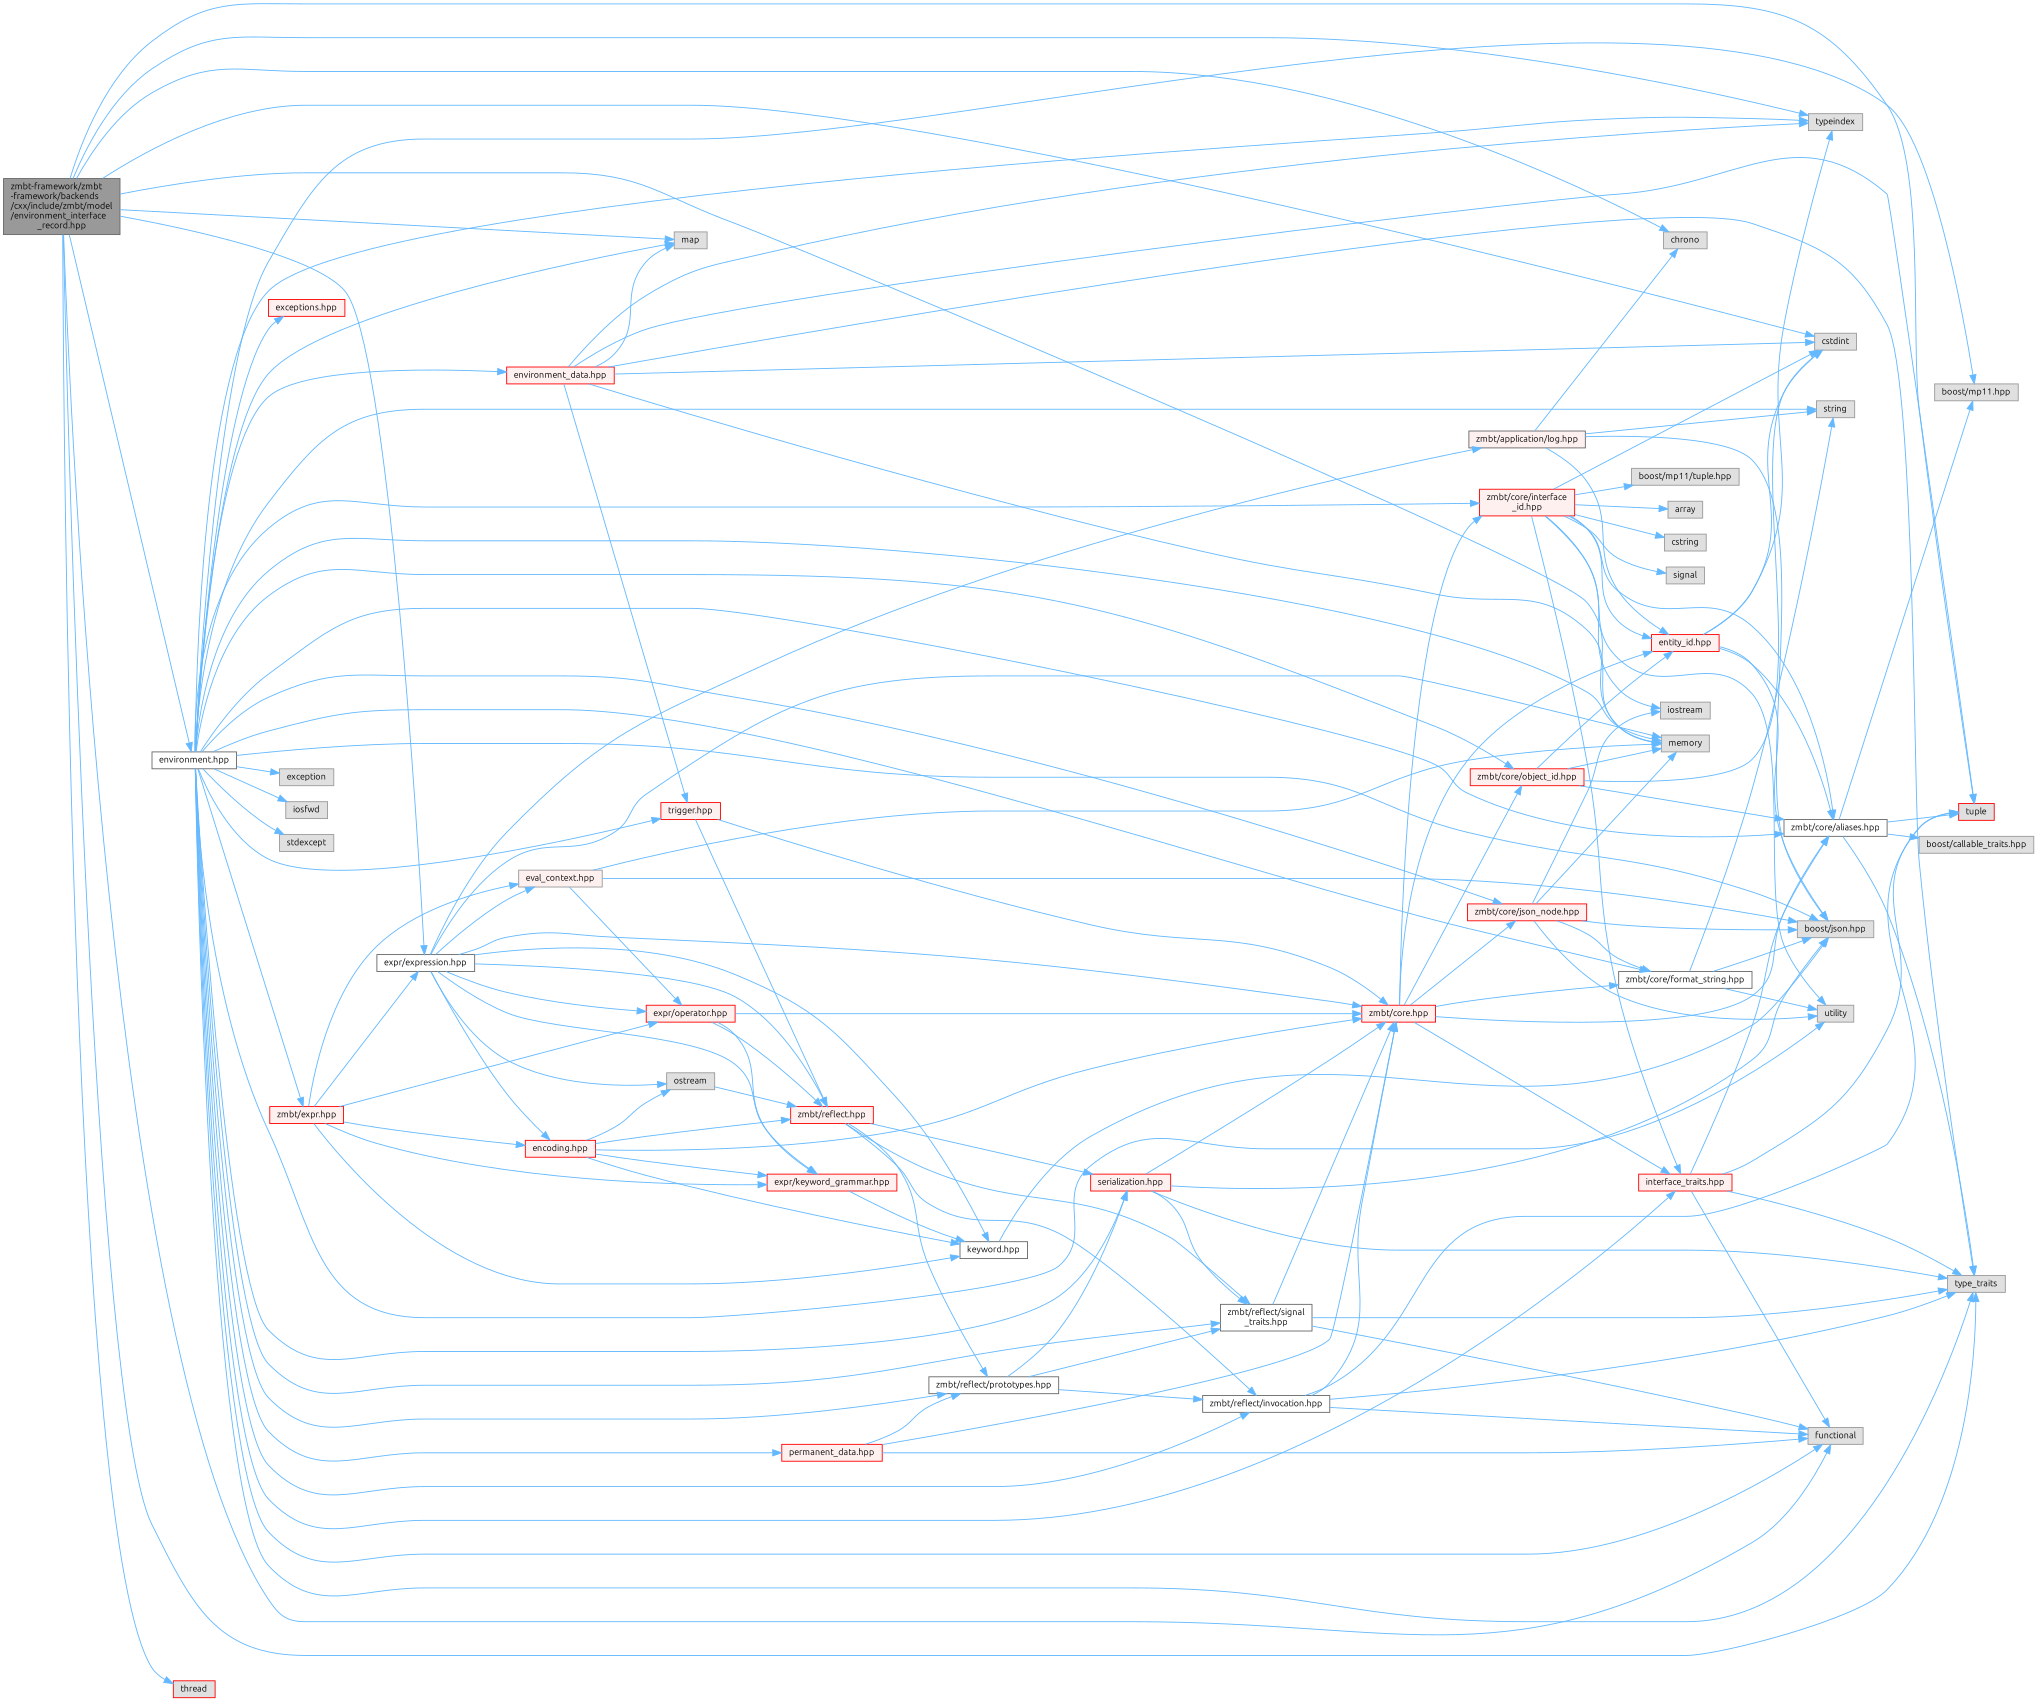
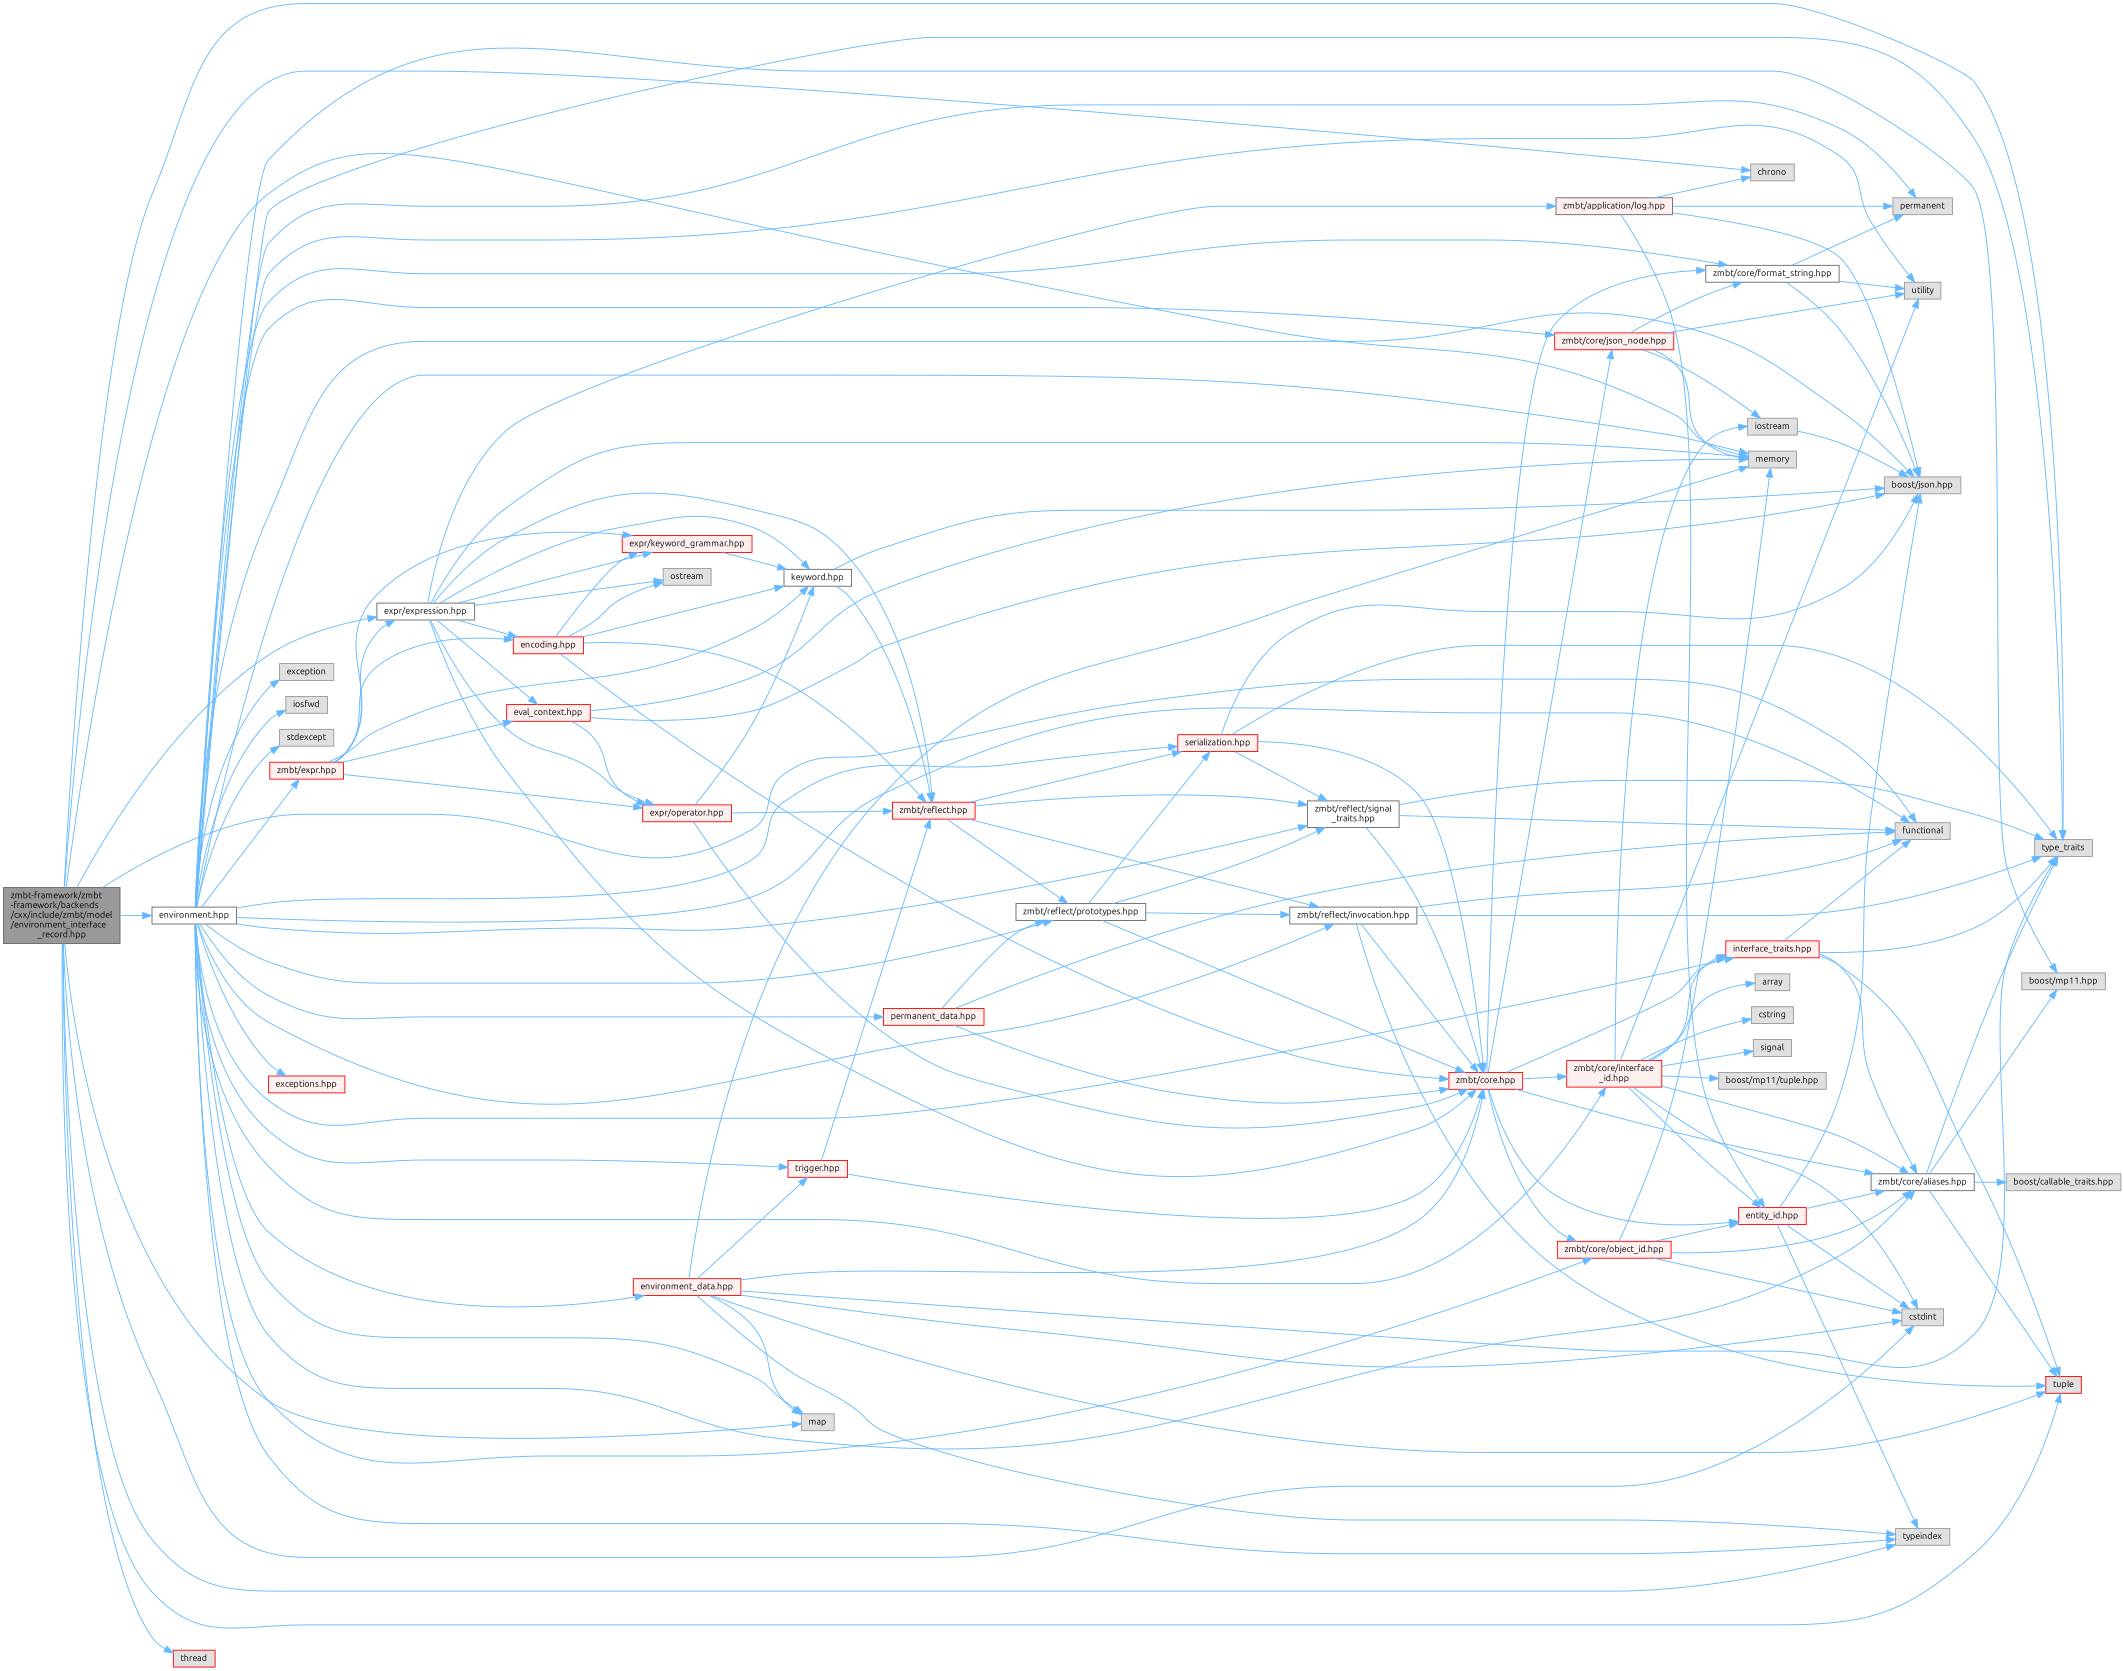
(1836, 409) -> (1923, 206)
(560, 879) -> (548, 713)
(1685, 928) -> (1851, 447)
none -> (1279, 995)
(752, 1072) -> (765, 700)
(746, 1094) -> (898, 682)
none -> (1154, 1271)
